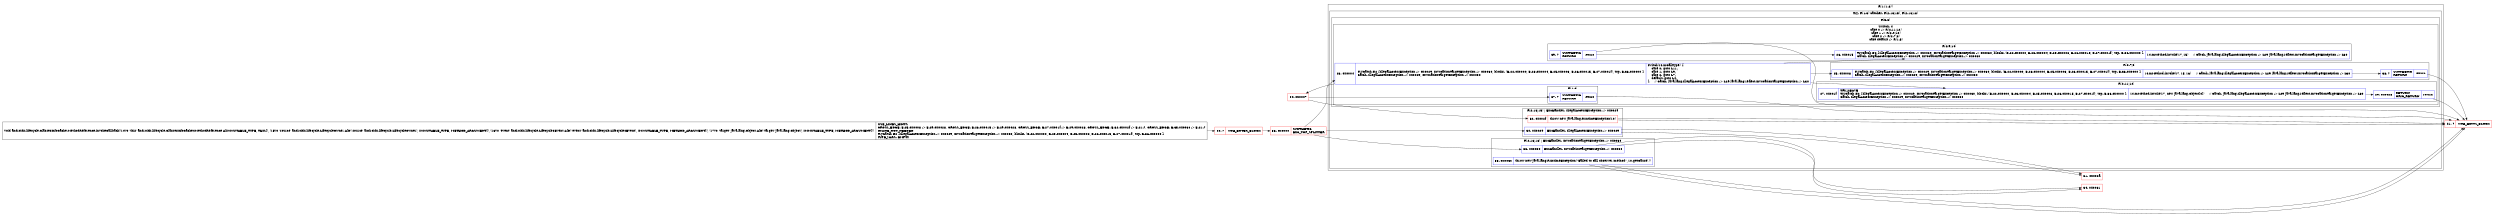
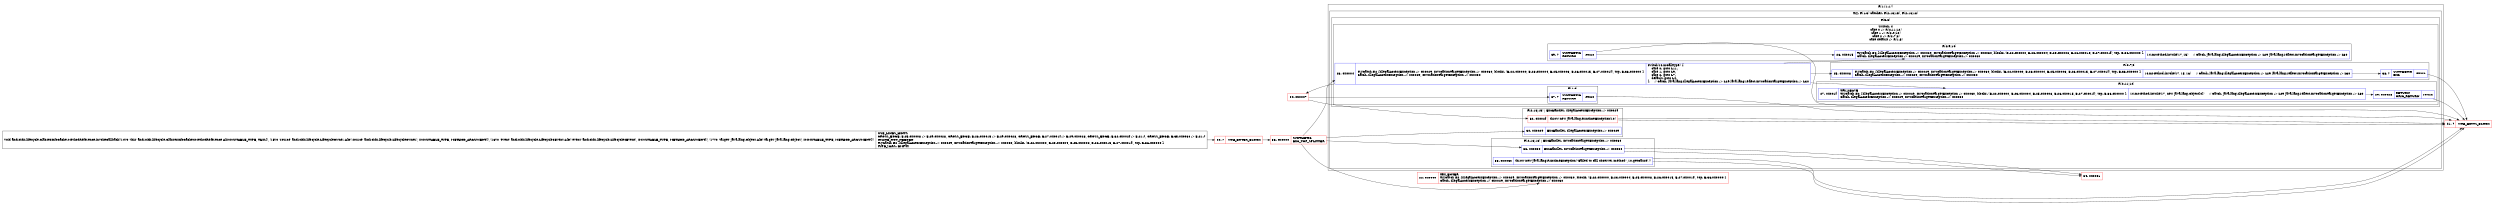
(1886, 7) -> (1886, 7)
(2400, 75) -> (2397, 75)
(2092, 176) -> none
none -> (1573, 178)
